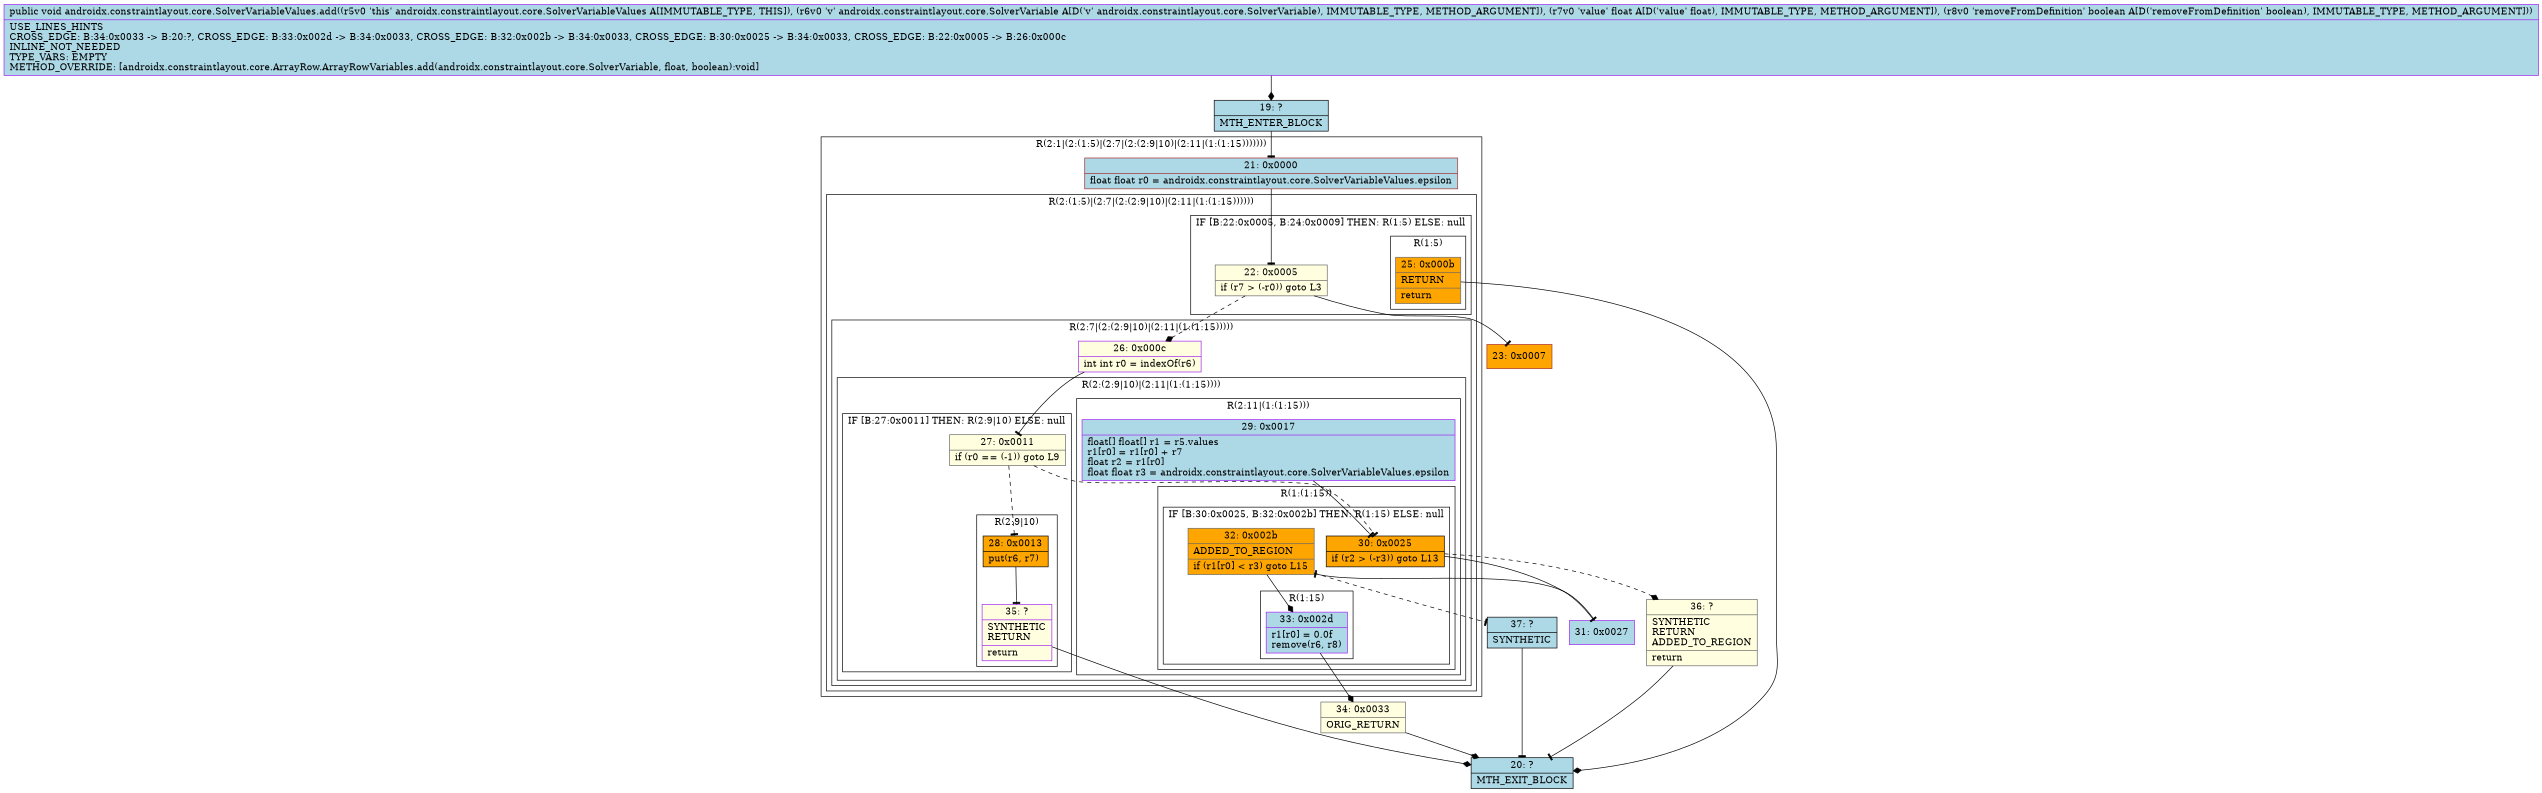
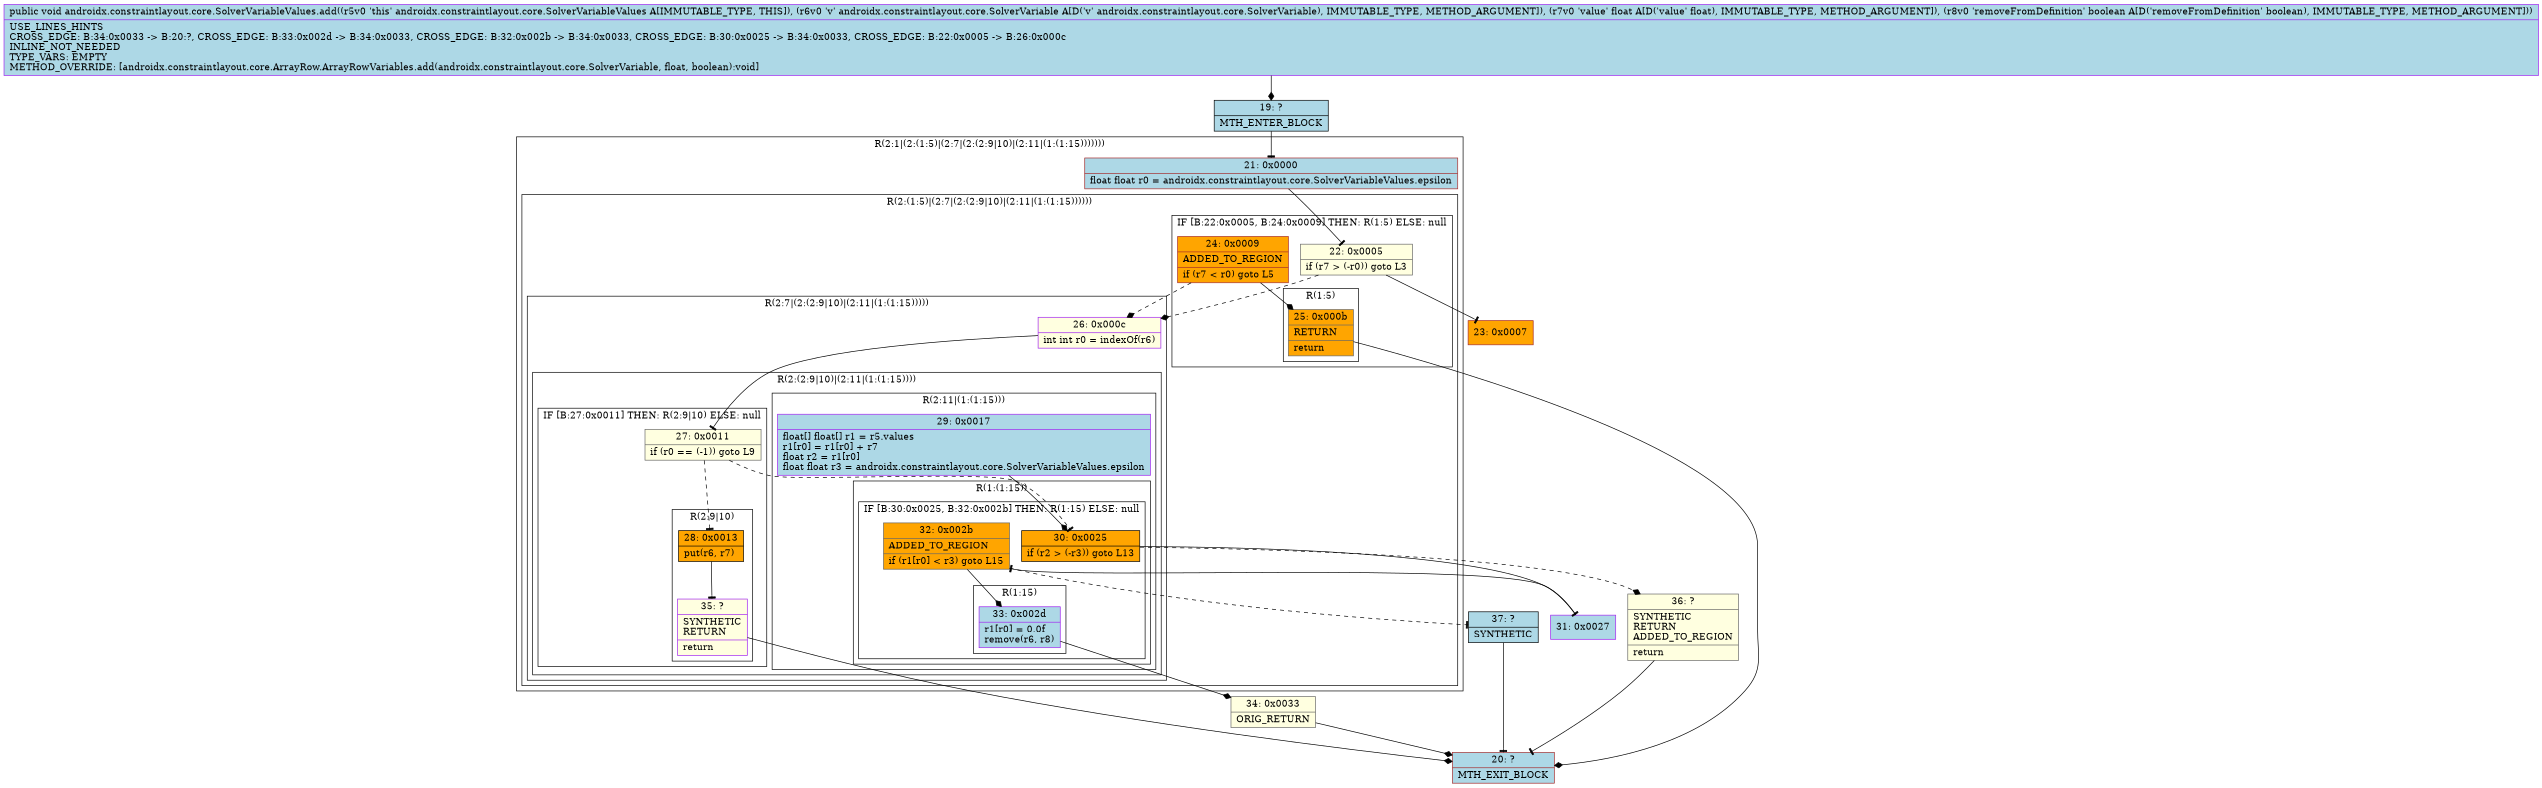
none -> (1233, 260)
(1338, 502) -> (1033, 497)
(1522, 773) -> (1503, 768)
